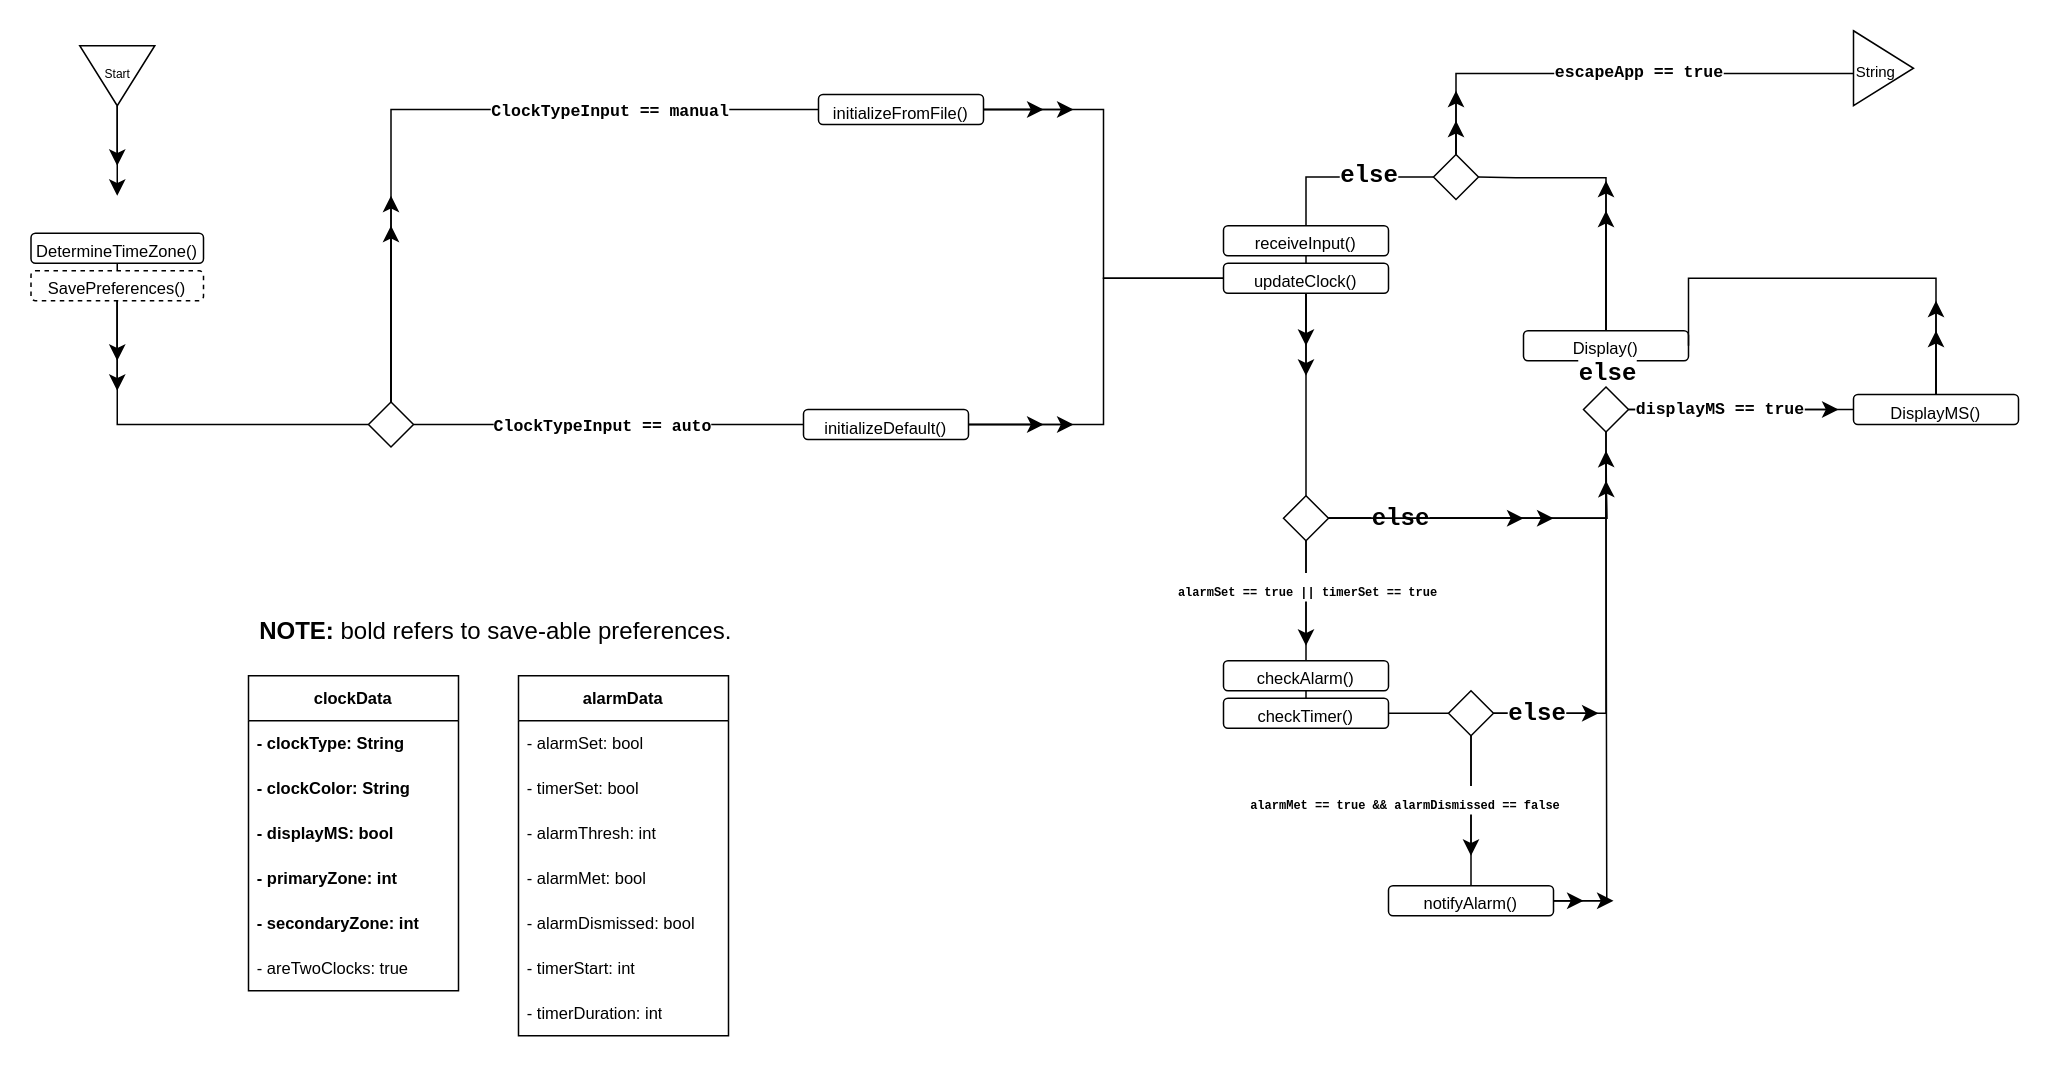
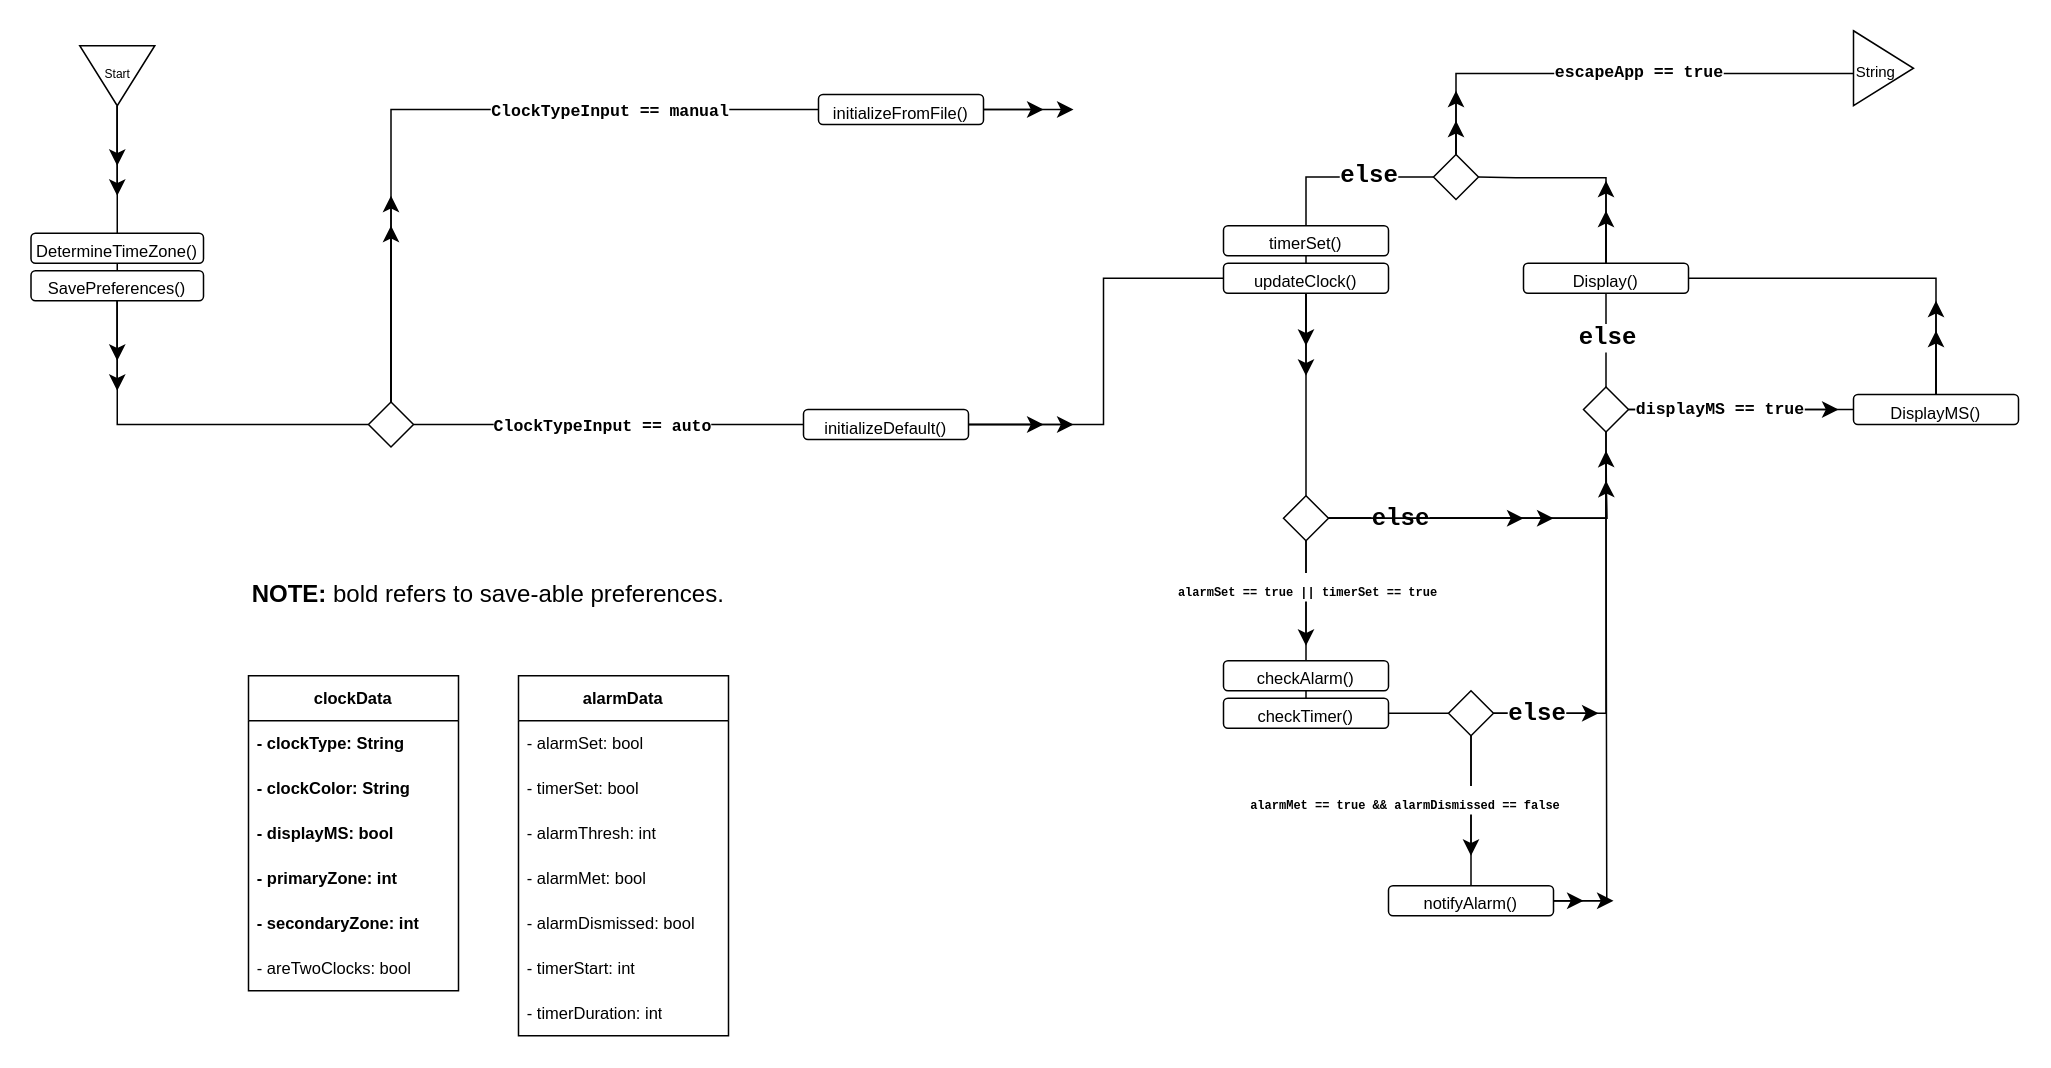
(1103, 177) -> none
none -> (117, 213)
(1306, 241) -> (1306, 241)
(117, 286) -> (117, 286)
(1606, 346) -> (1606, 278)
(496, 631) -> (488, 593)
(341, 968) -> (339, 968)
